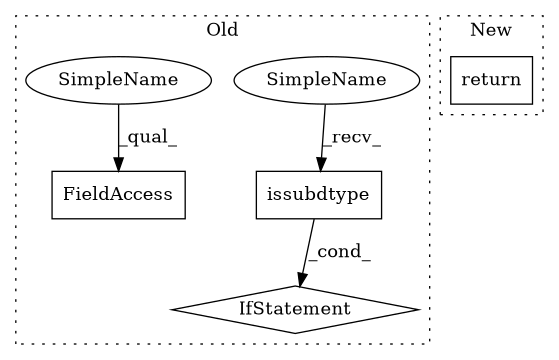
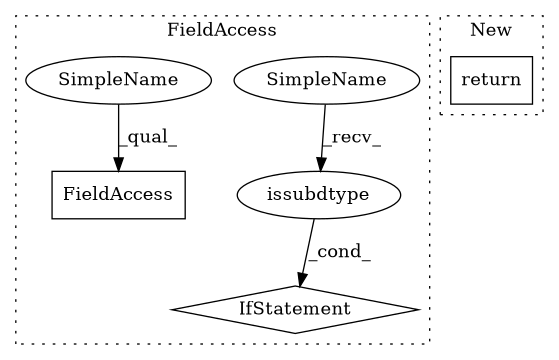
(223, 31) -> (223, 31)
(319, 195) -> (319, 195)
